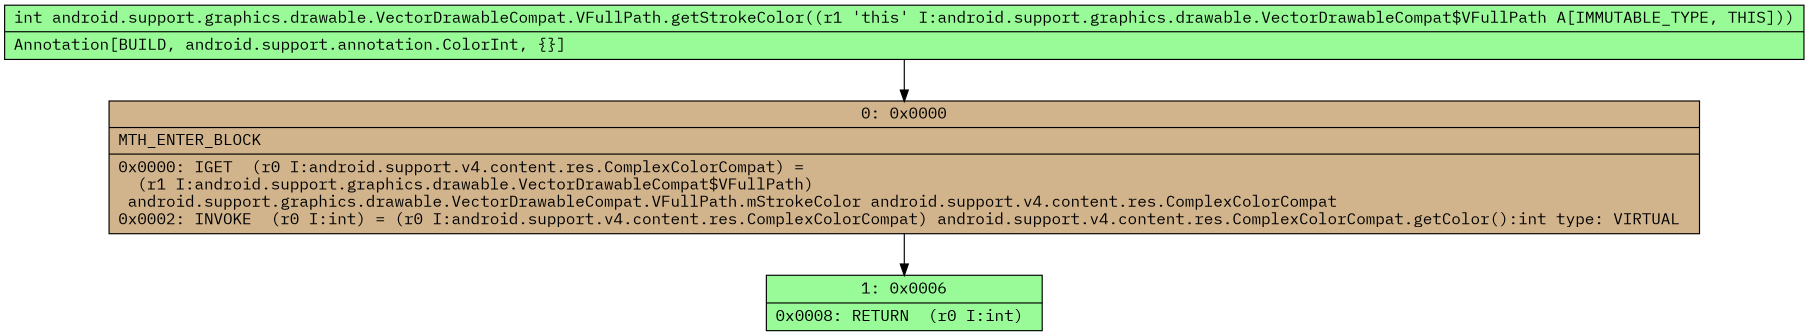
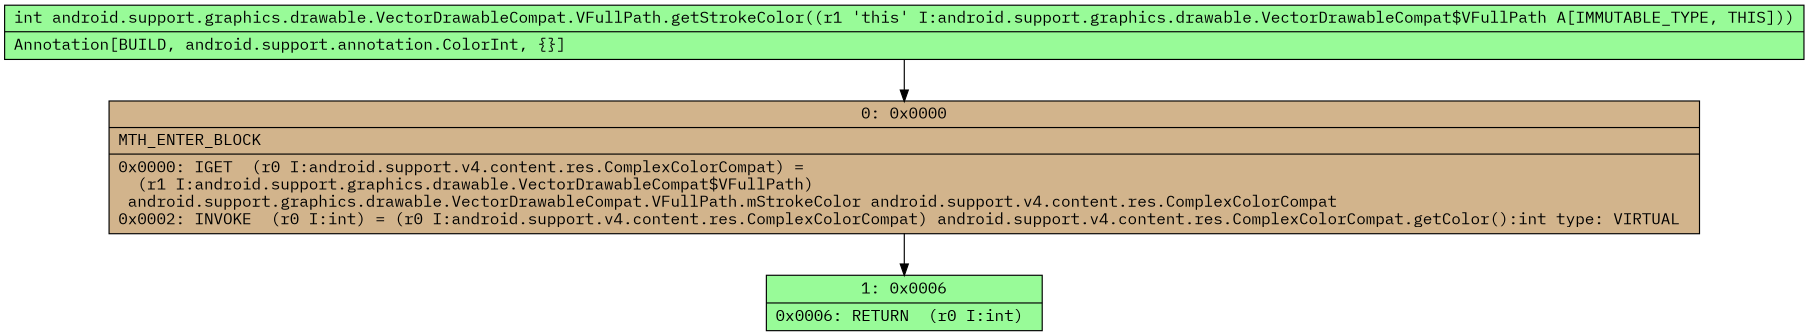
(904, 316) -> (904, 316)
